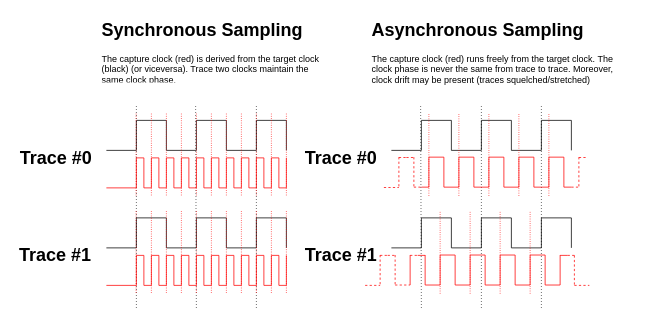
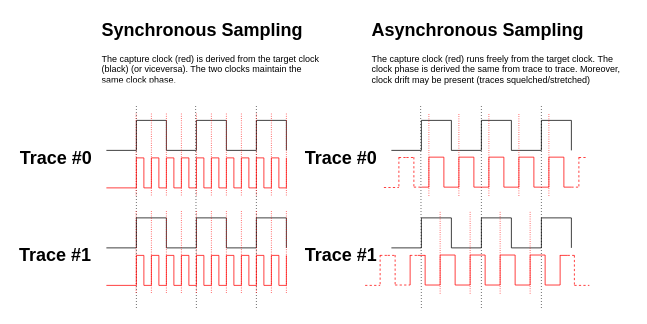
(211, 29) -> (211, 29)
(500, 35) -> (500, 35)
